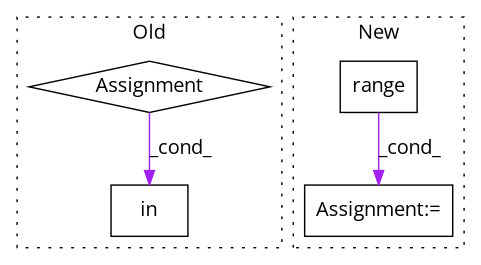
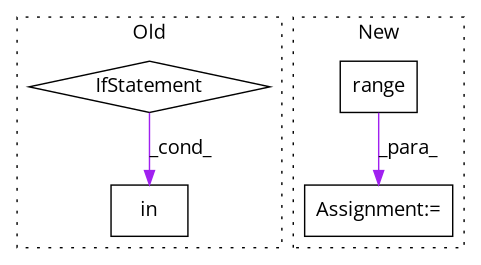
(149, 87) -> (149, 87)
(410, 149) -> (409, 149)
